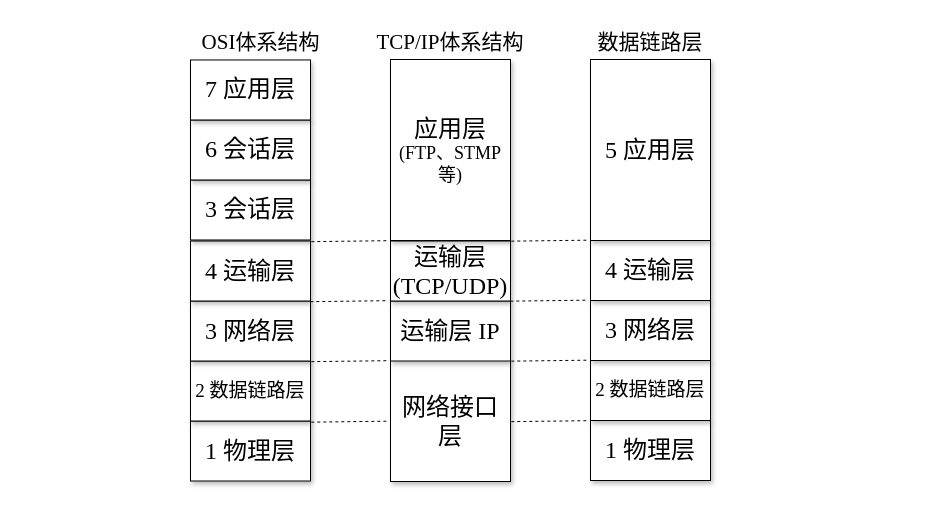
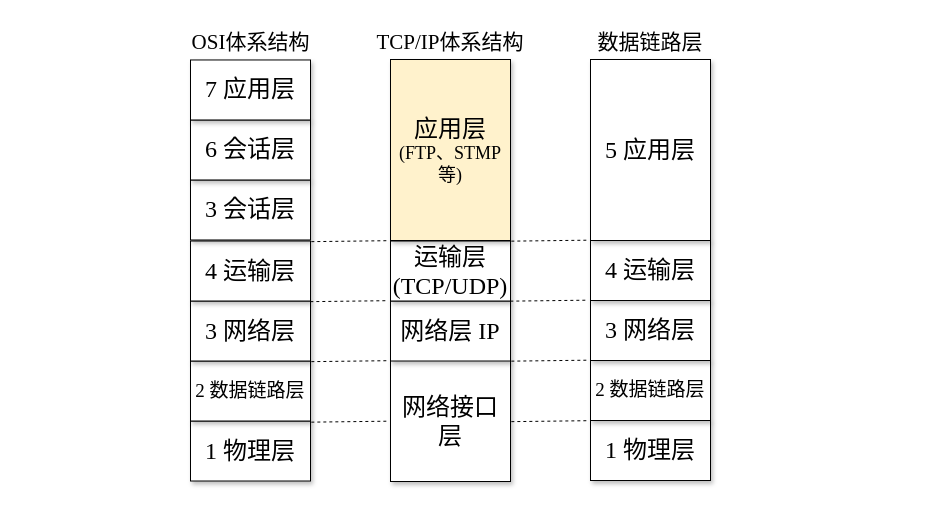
(261, 43) -> (251, 43)
(451, 150) -> (451, 150)
(451, 332) -> (451, 332)
